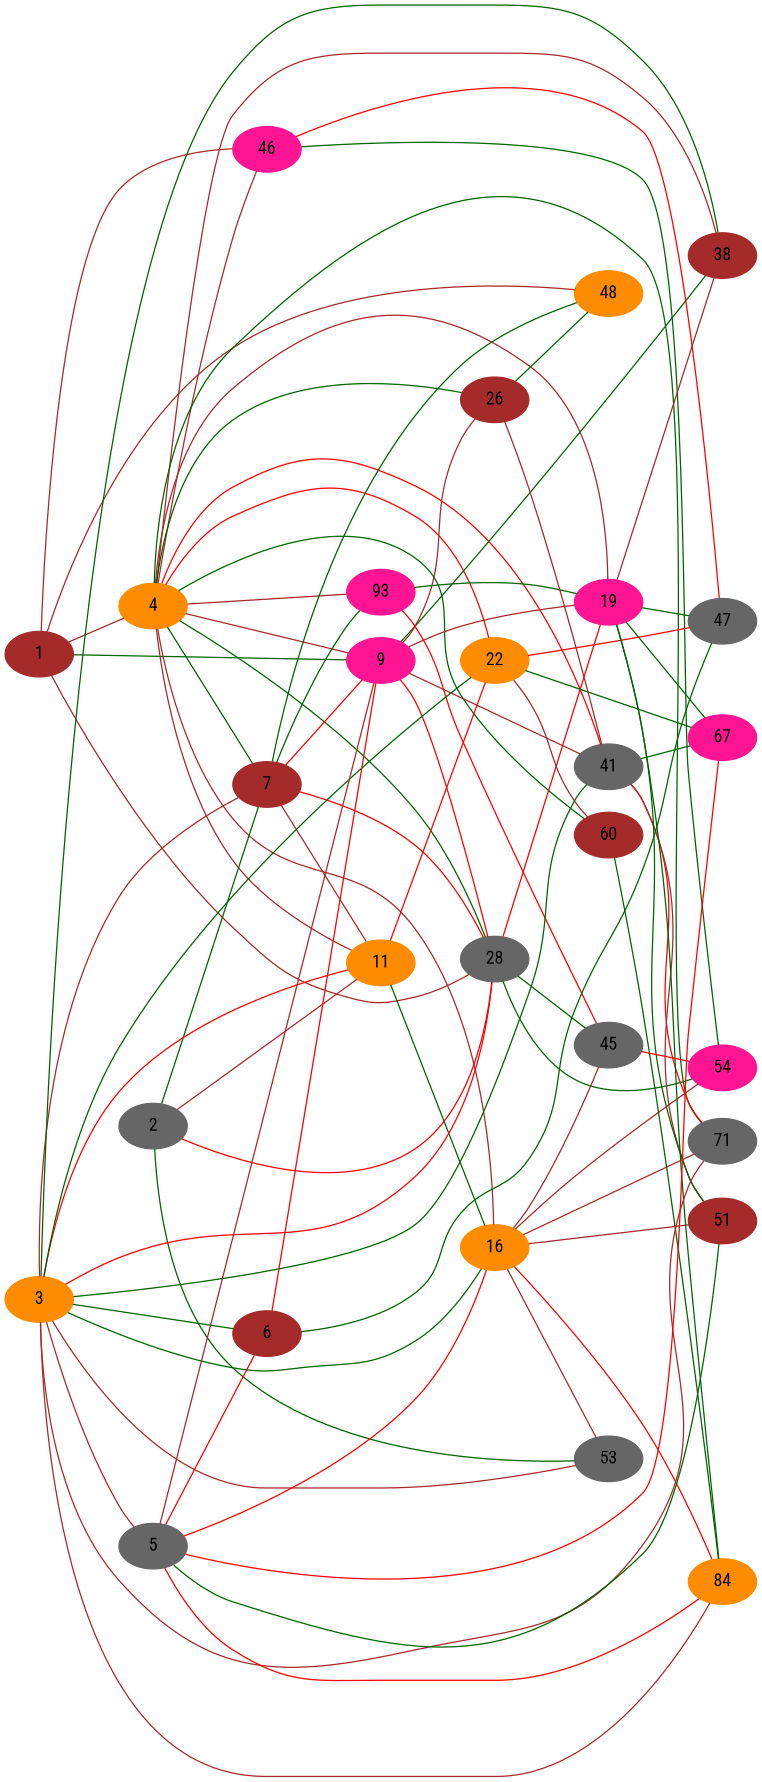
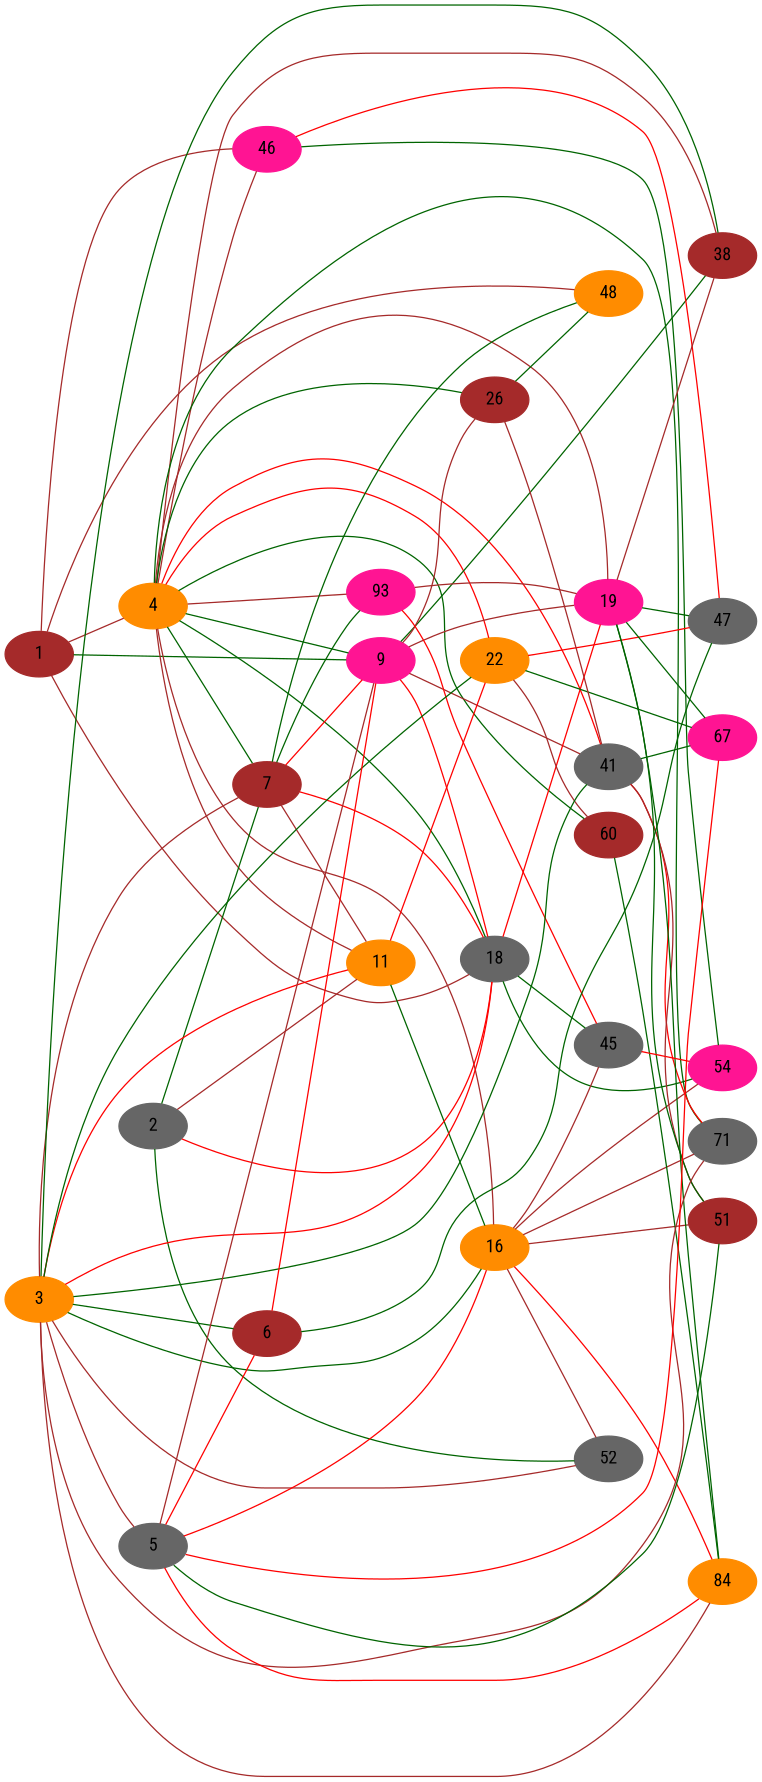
(496, 583) -> (496, 583)
(267, 633) -> (267, 633)
(495, 959) -> (495, 959)
(609, 1459) -> (609, 1459)
